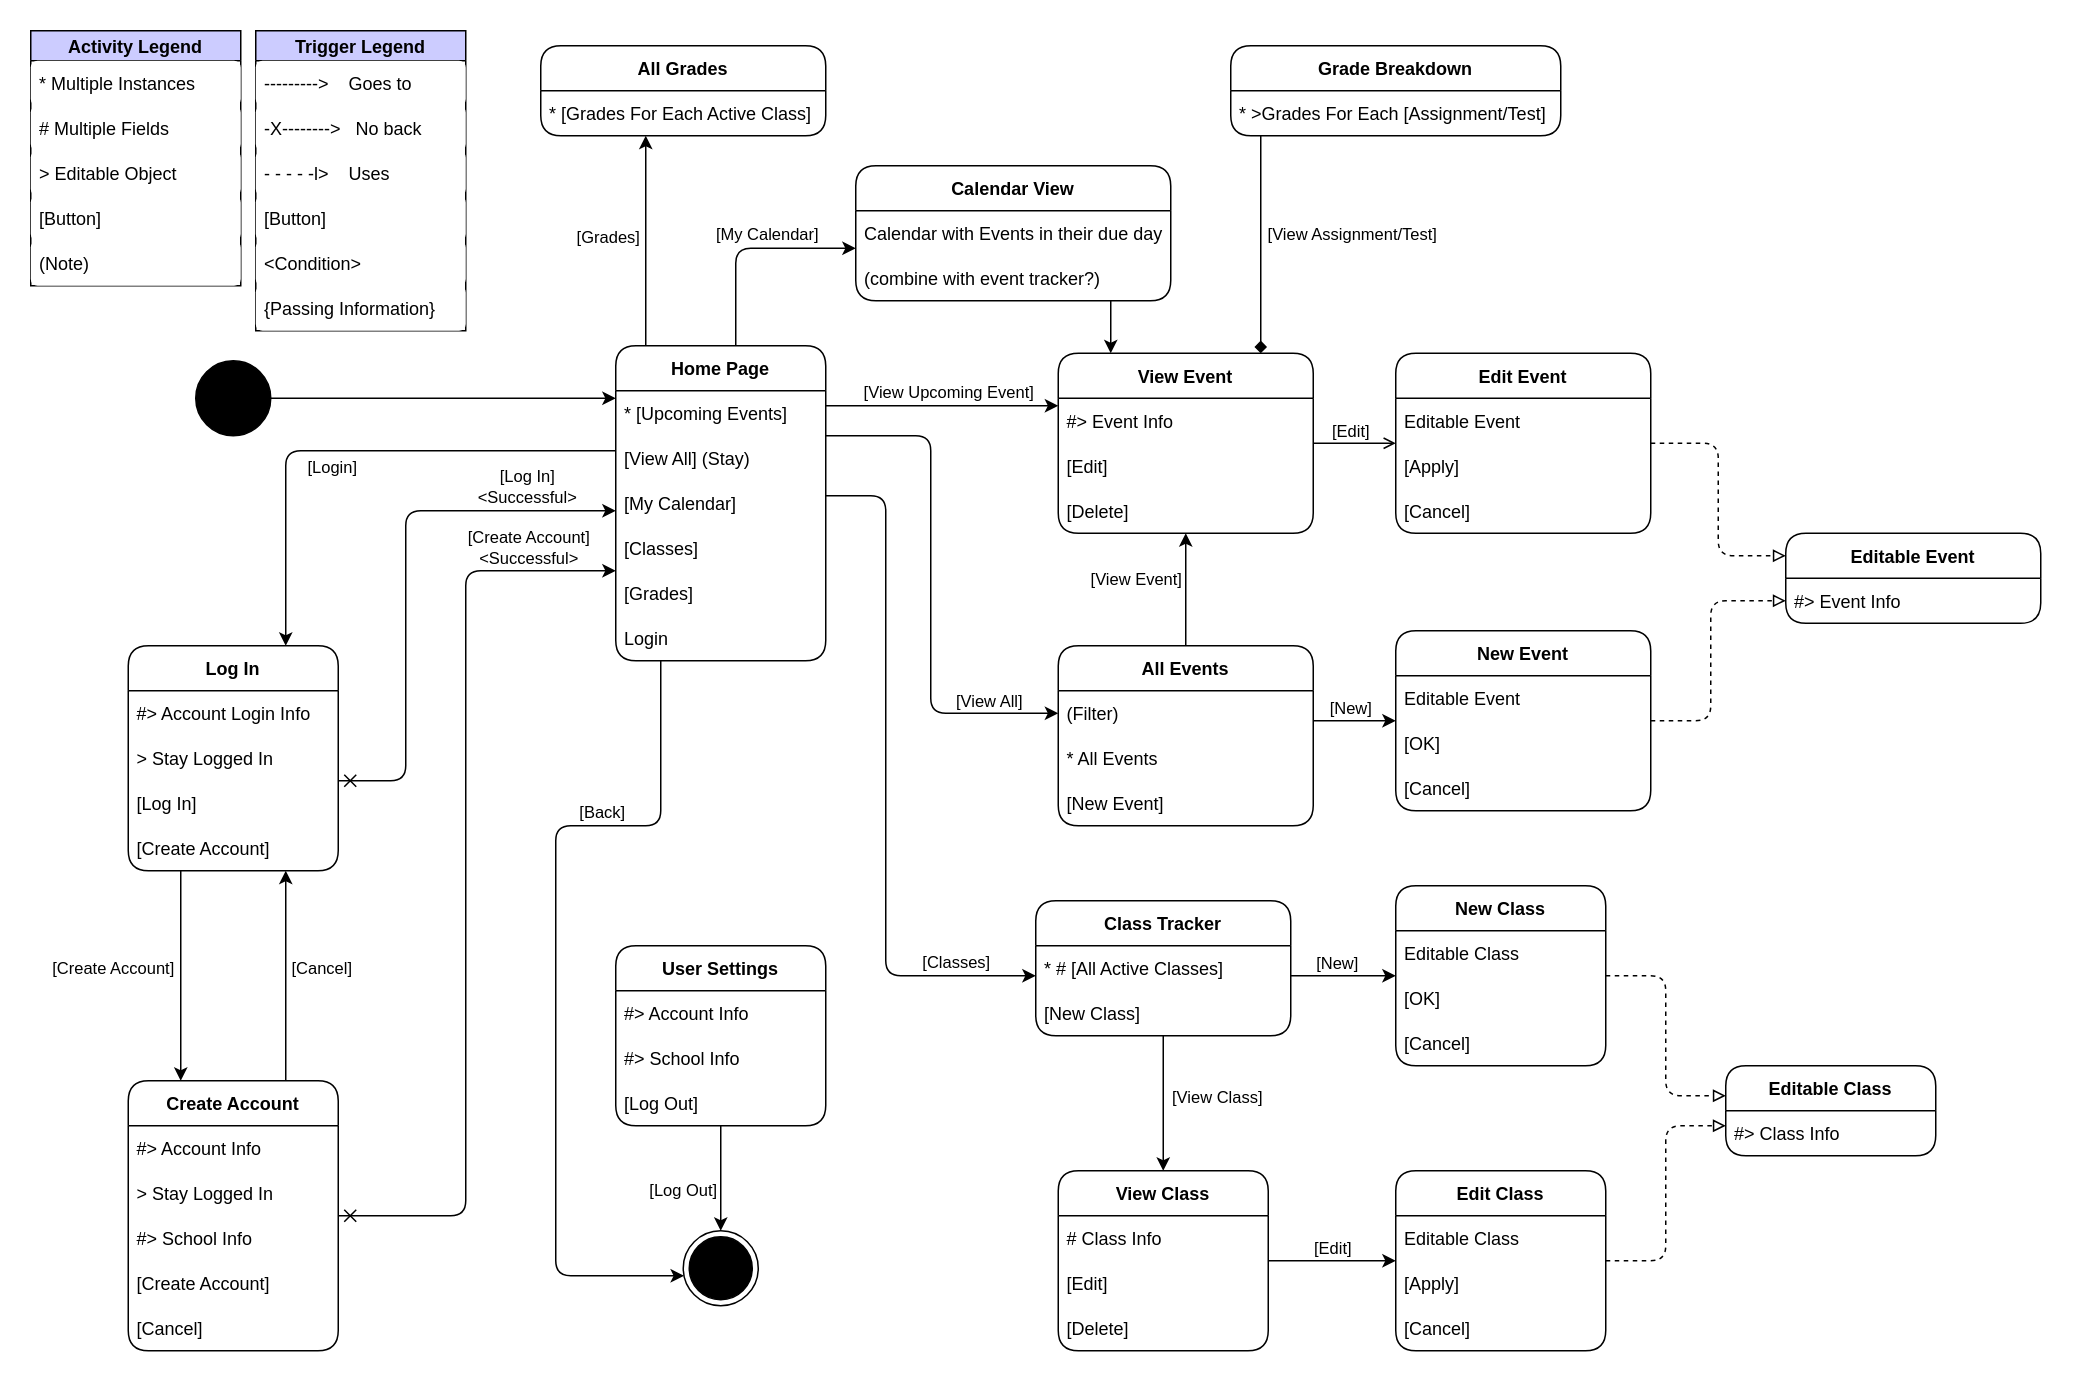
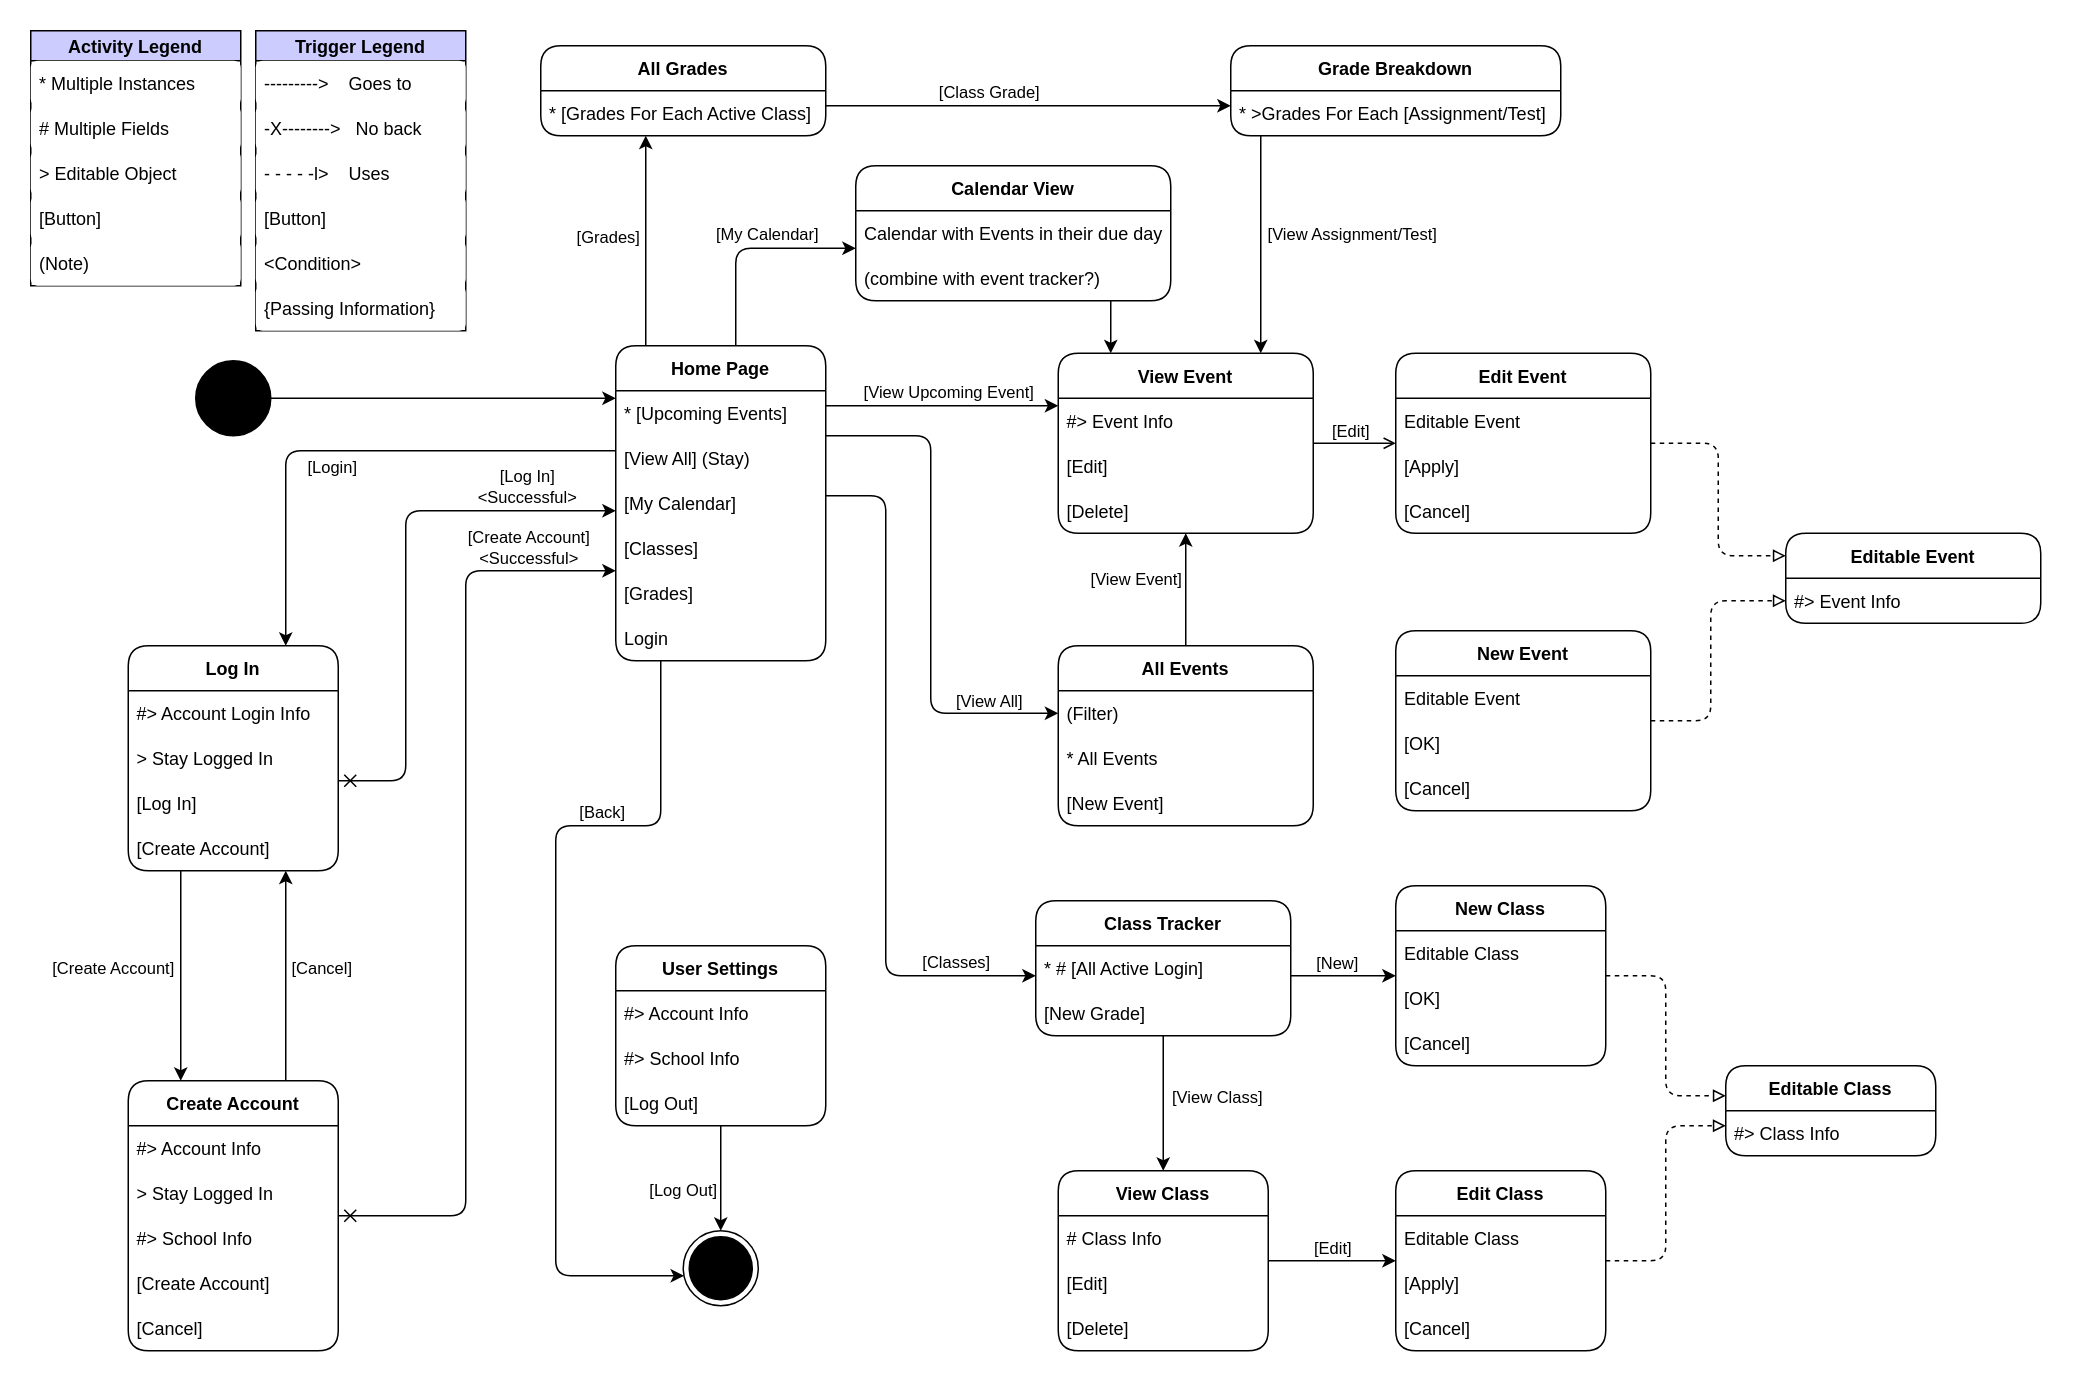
none -> (1024, 106)
(1261, 341) -> (1261, 342)
(1351, 721) -> none
(1146, 969) -> (1136, 969)
(1095, 1014) -> (1097, 1014)
